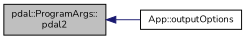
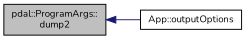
(55, 20) -> (55, 20)
